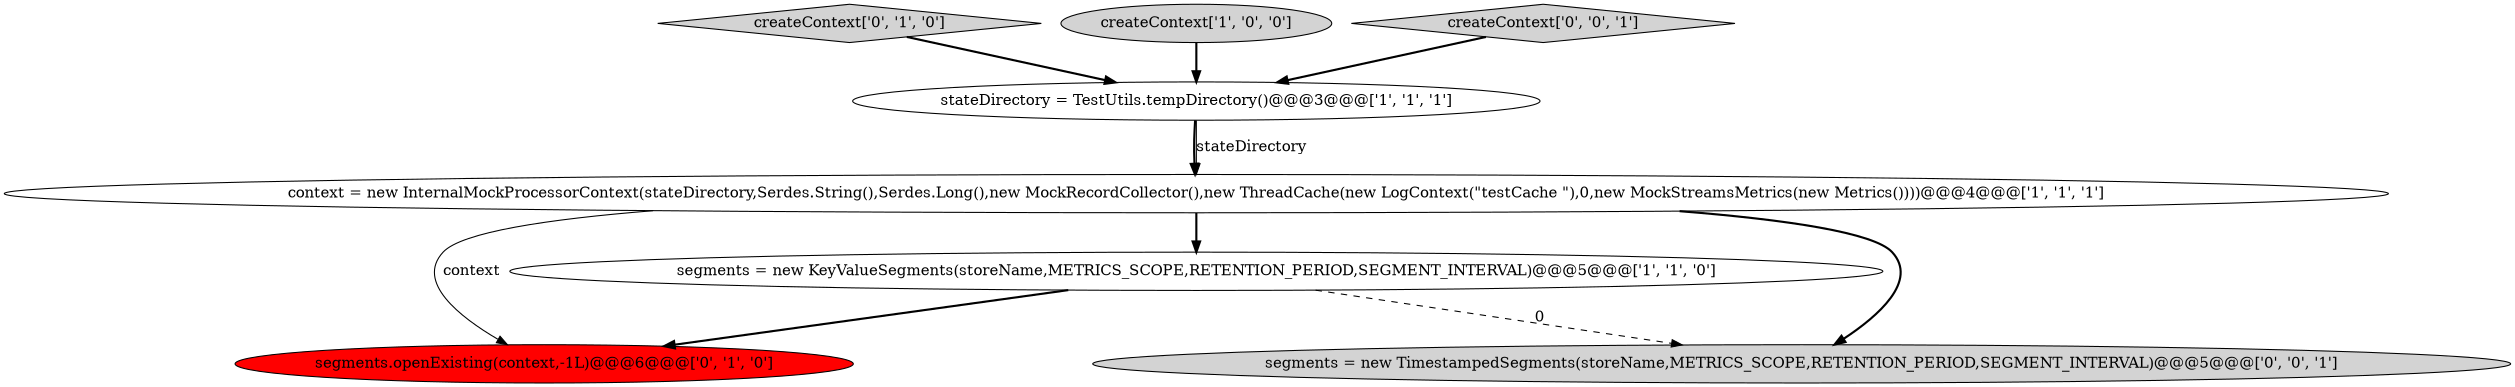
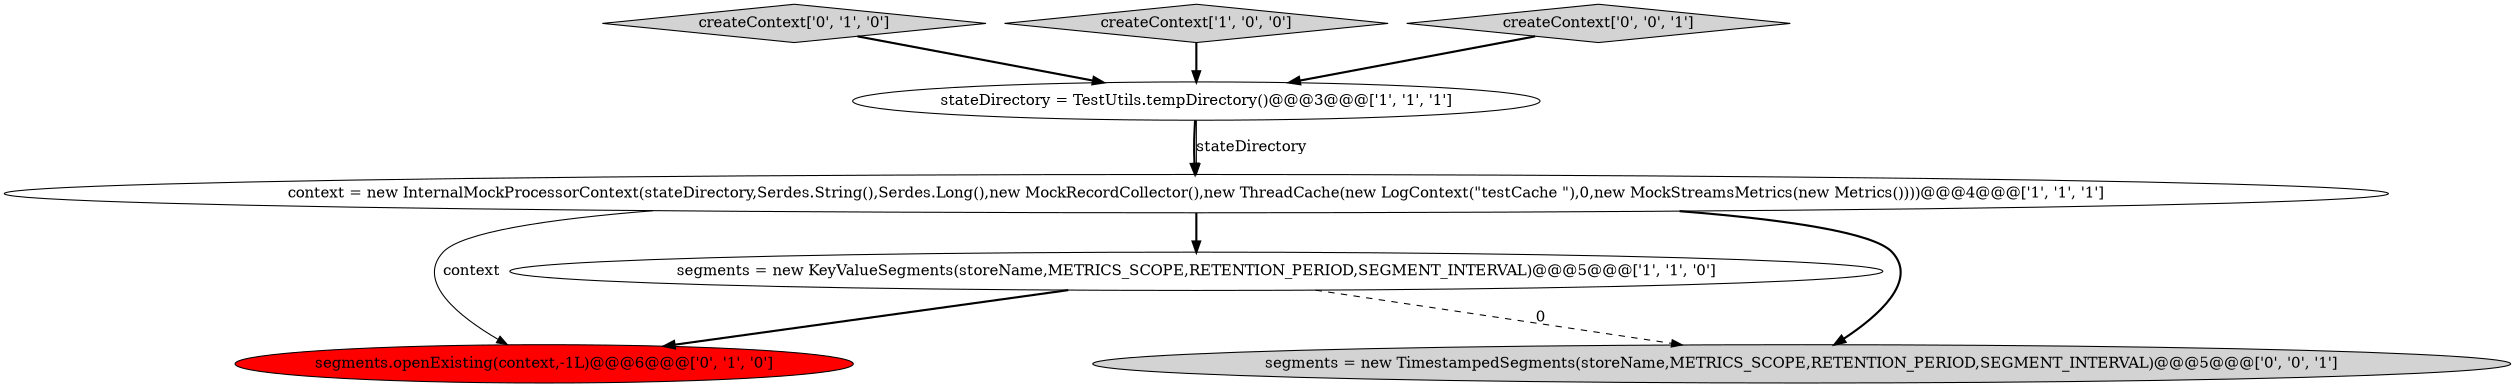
(1196, 23) -> (1196, 23)
